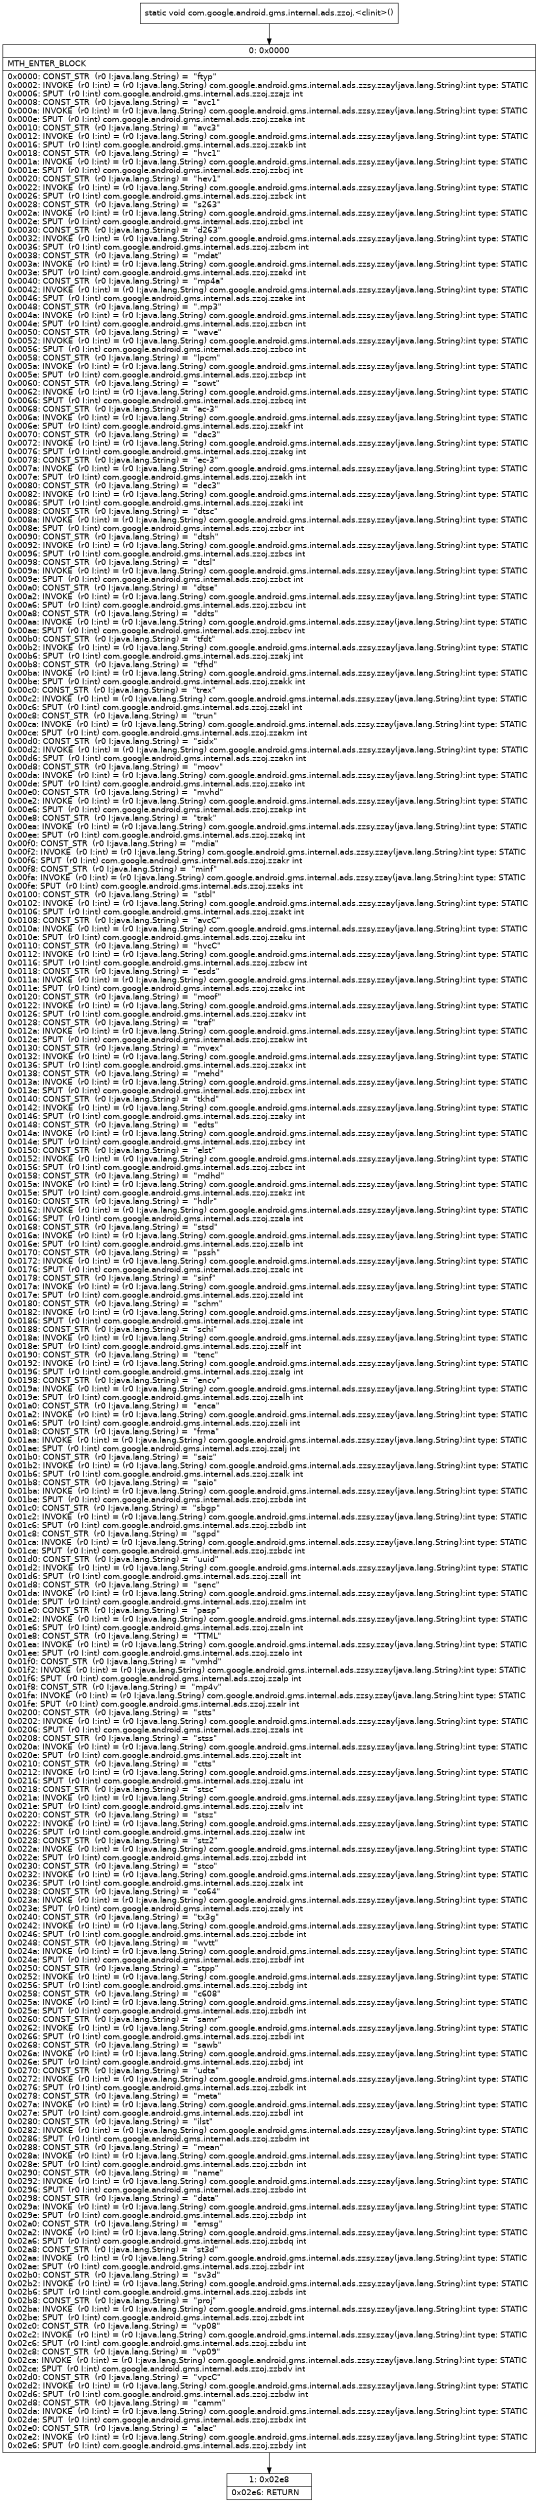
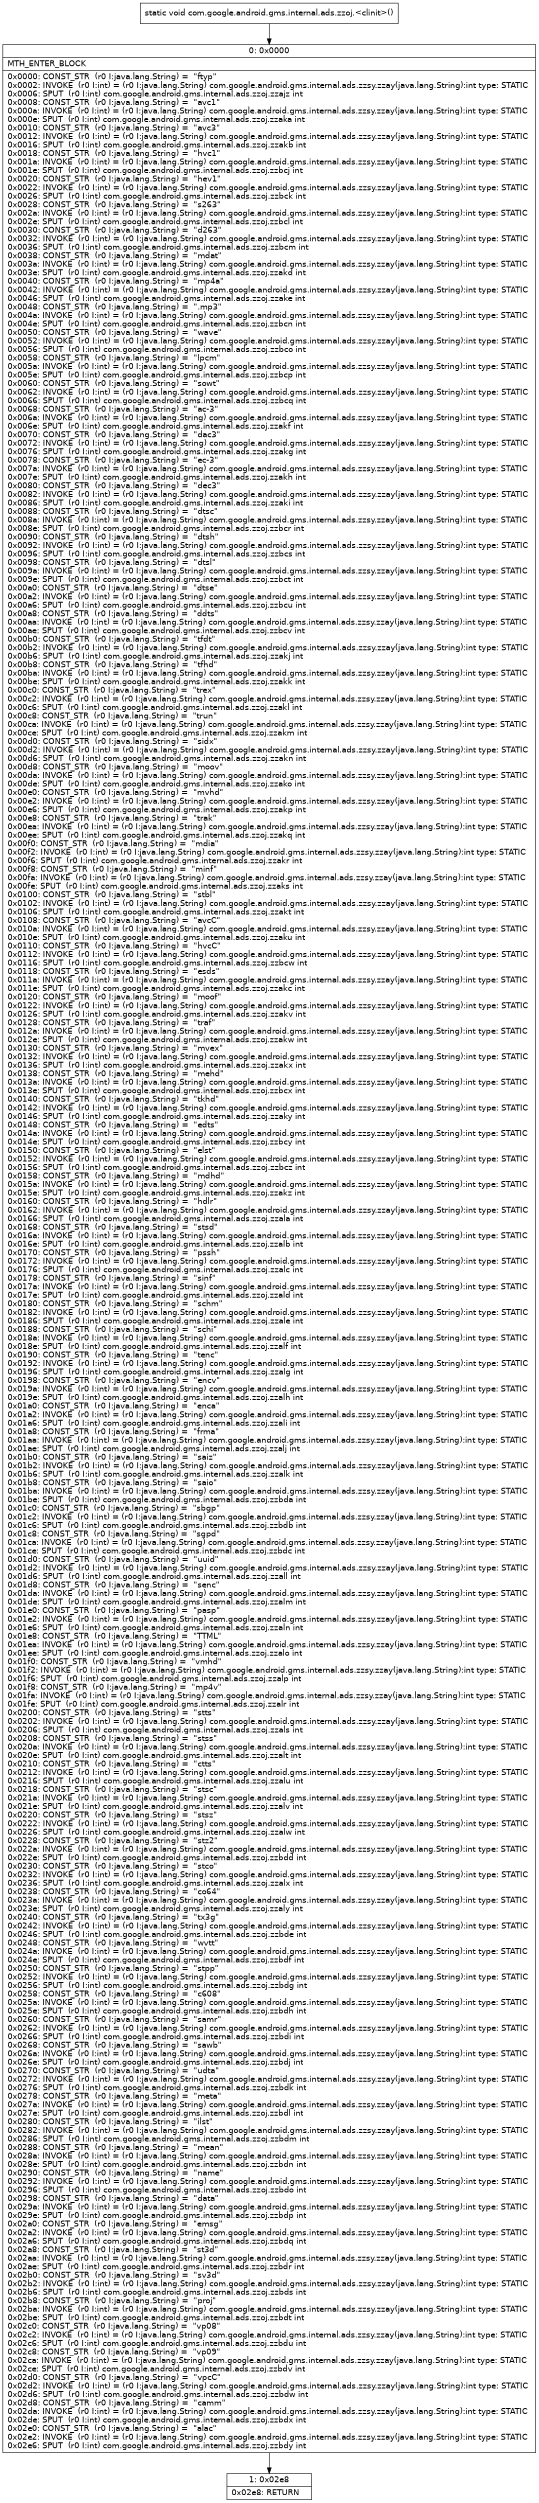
(269, 2493) -> (269, 2493)
